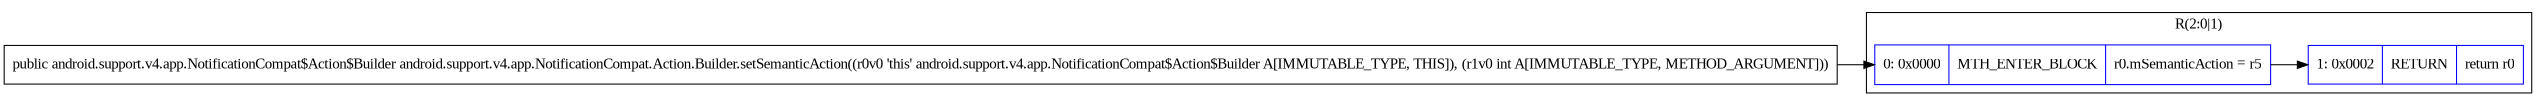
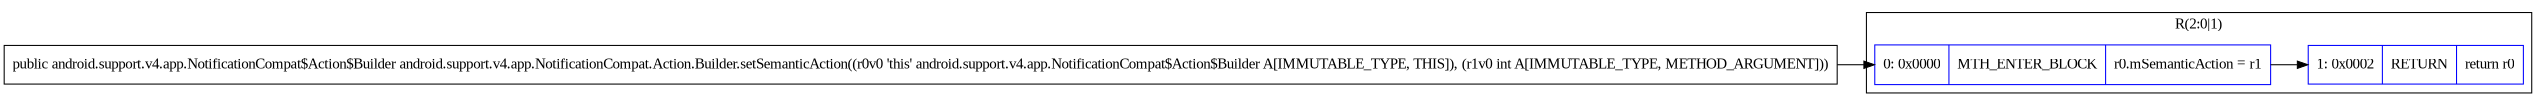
(2188, 64) -> (2188, 64)
